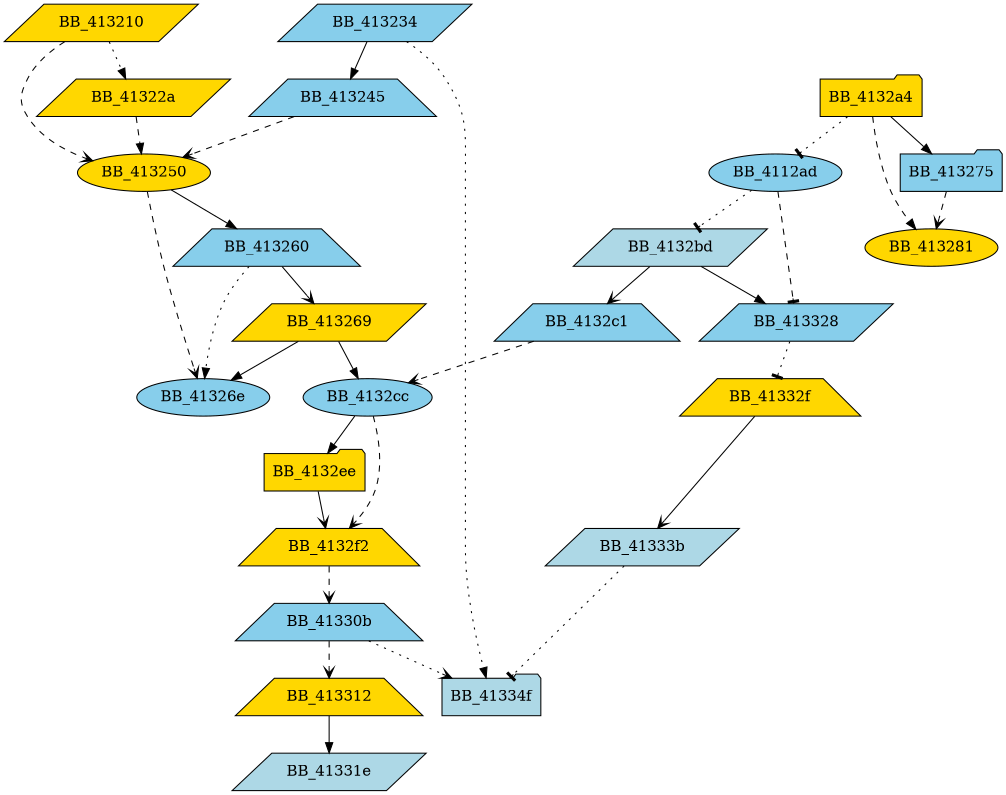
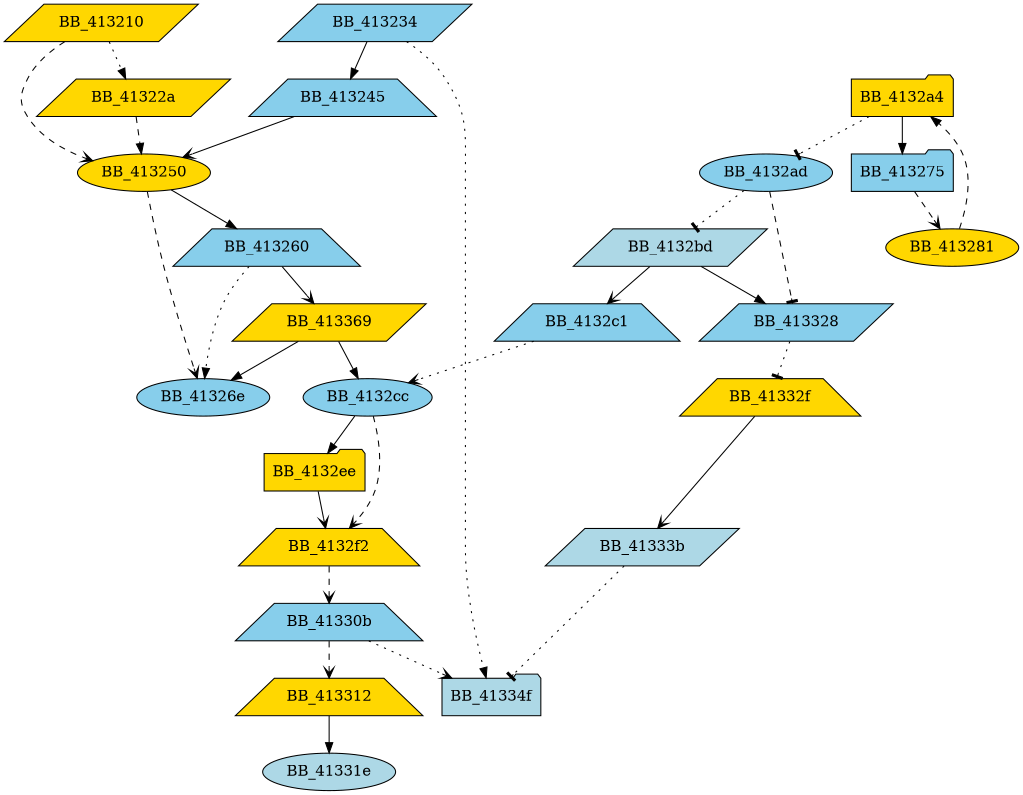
(243, 135) -> (243, 135)
(884, 172) -> (967, 172)
(775, 173) -> (766, 173)
(329, 322) -> (329, 322)
(476, 360) -> (476, 360)
(329, 772) -> (329, 772)
